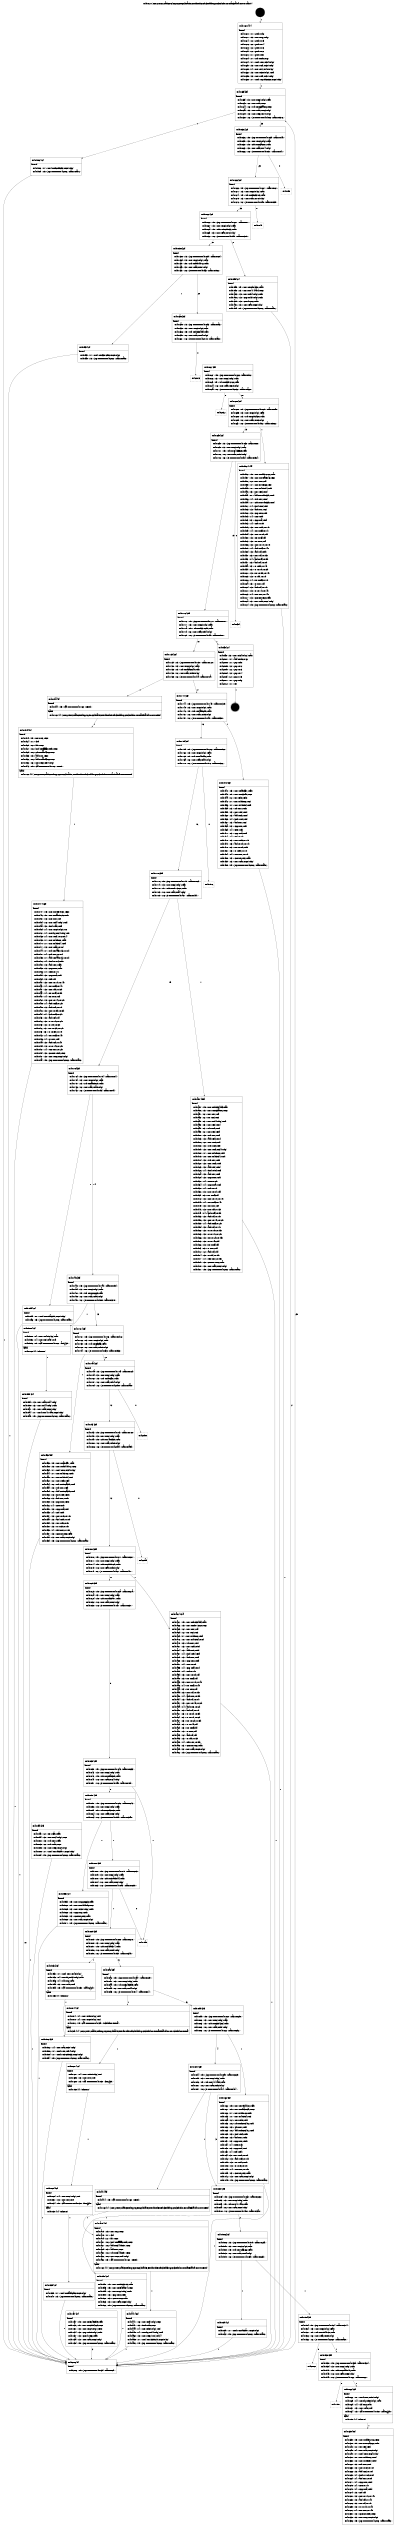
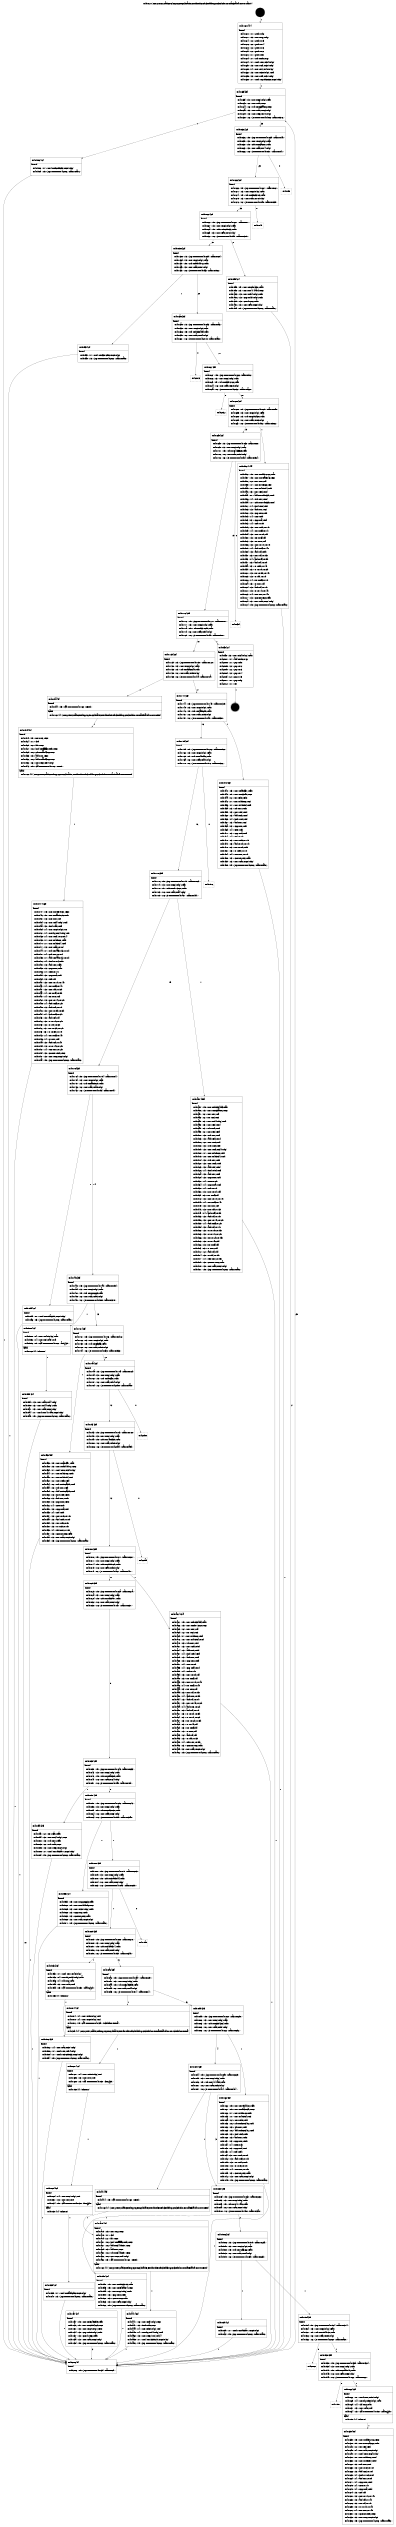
none -> (212, 353)
(152, 1861) -> (75, 1803)
